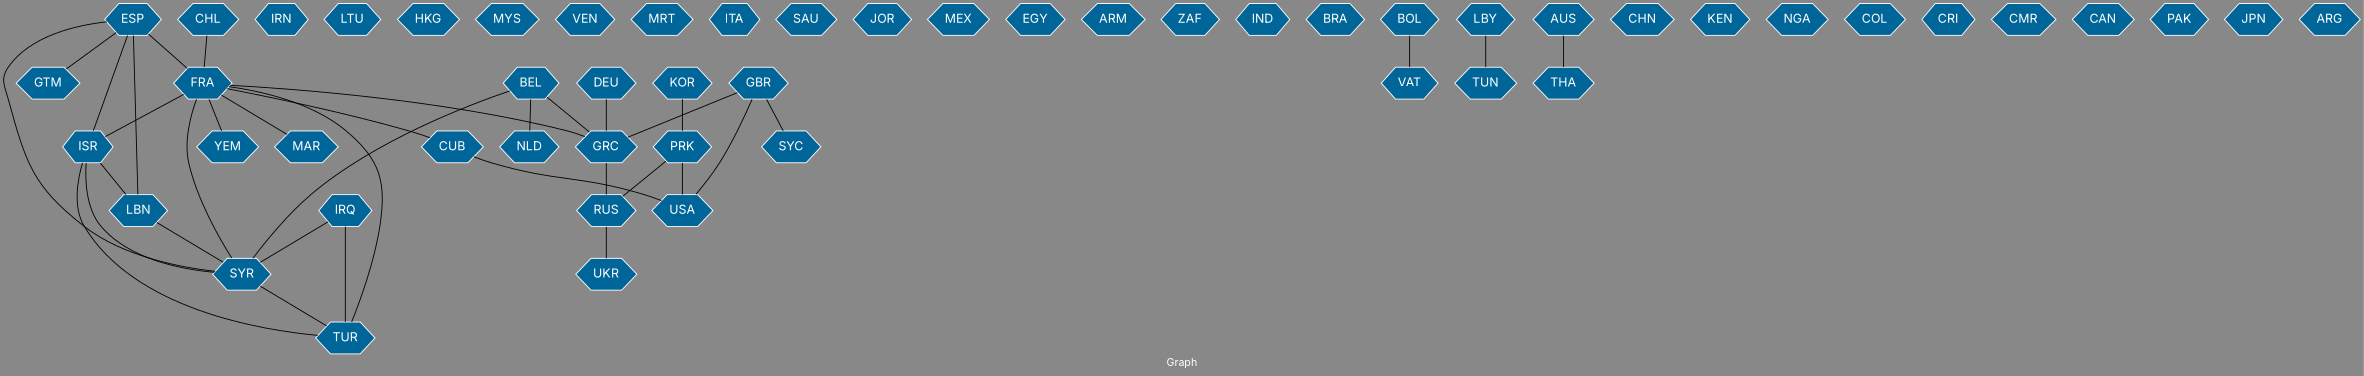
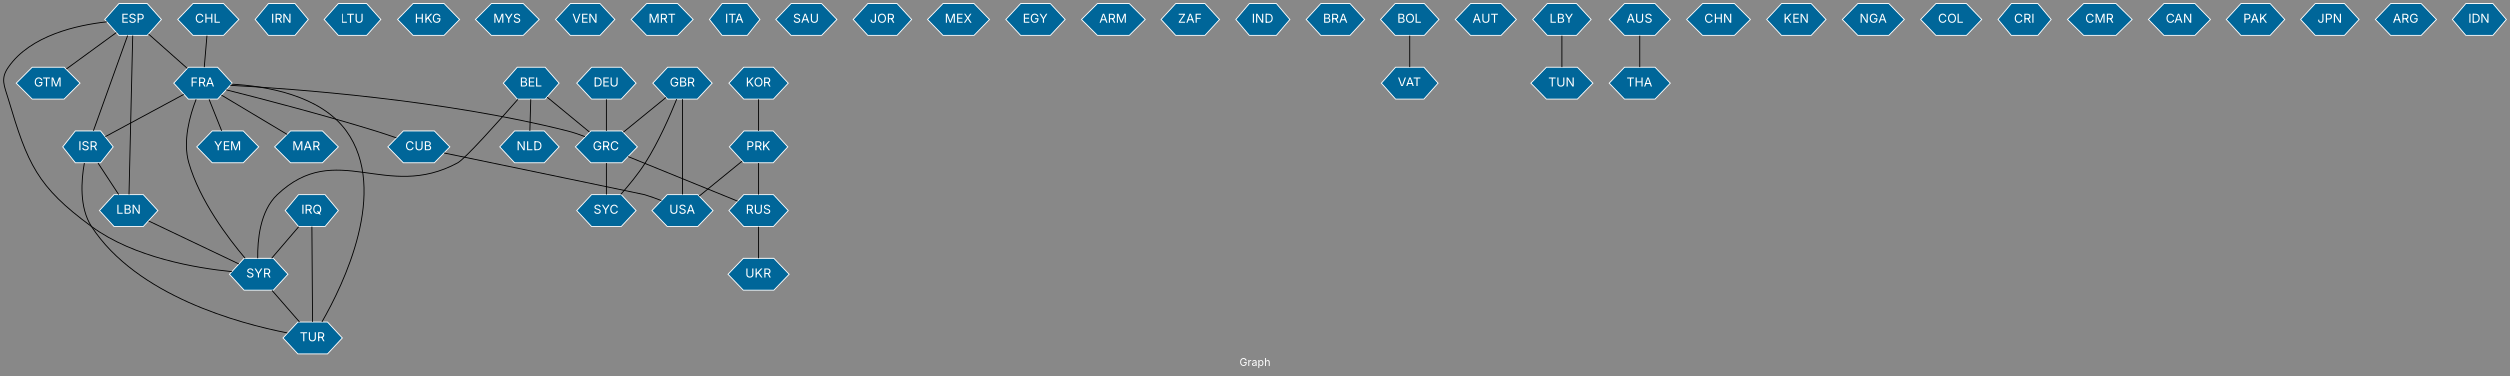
none -> (1486, 19)
none -> (2479, 19)
none -> (606, 179)
(112, 237) -> none
